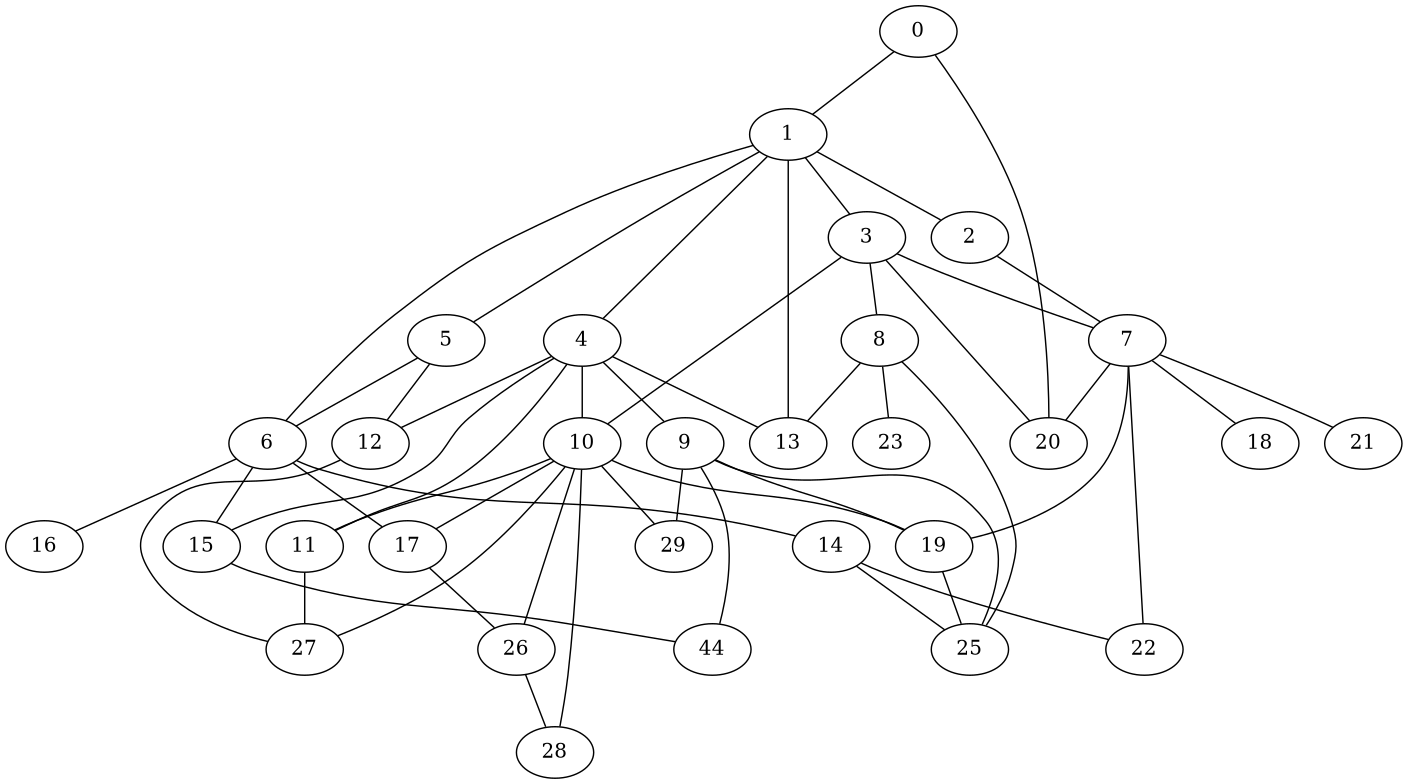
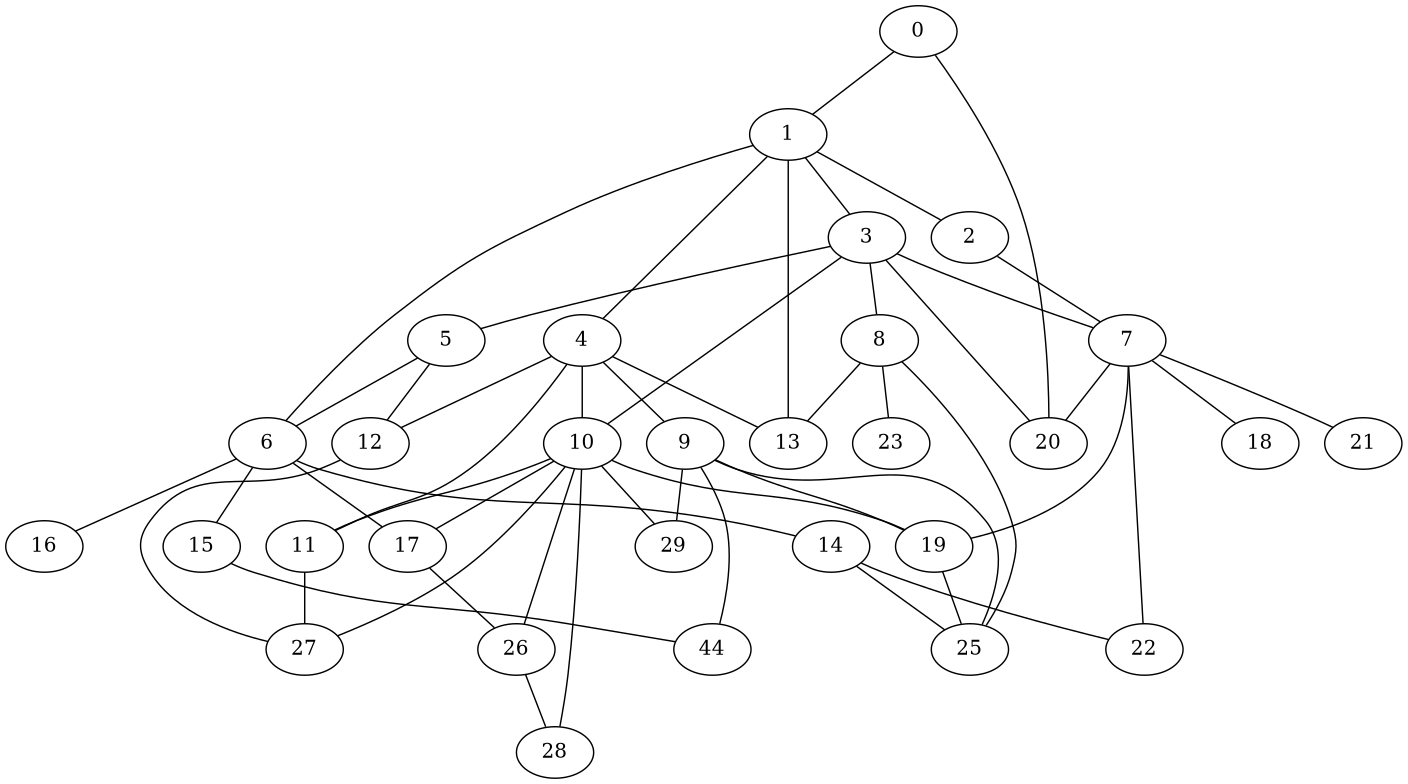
(615, 235) -> (655, 285)
(410, 476) -> none
